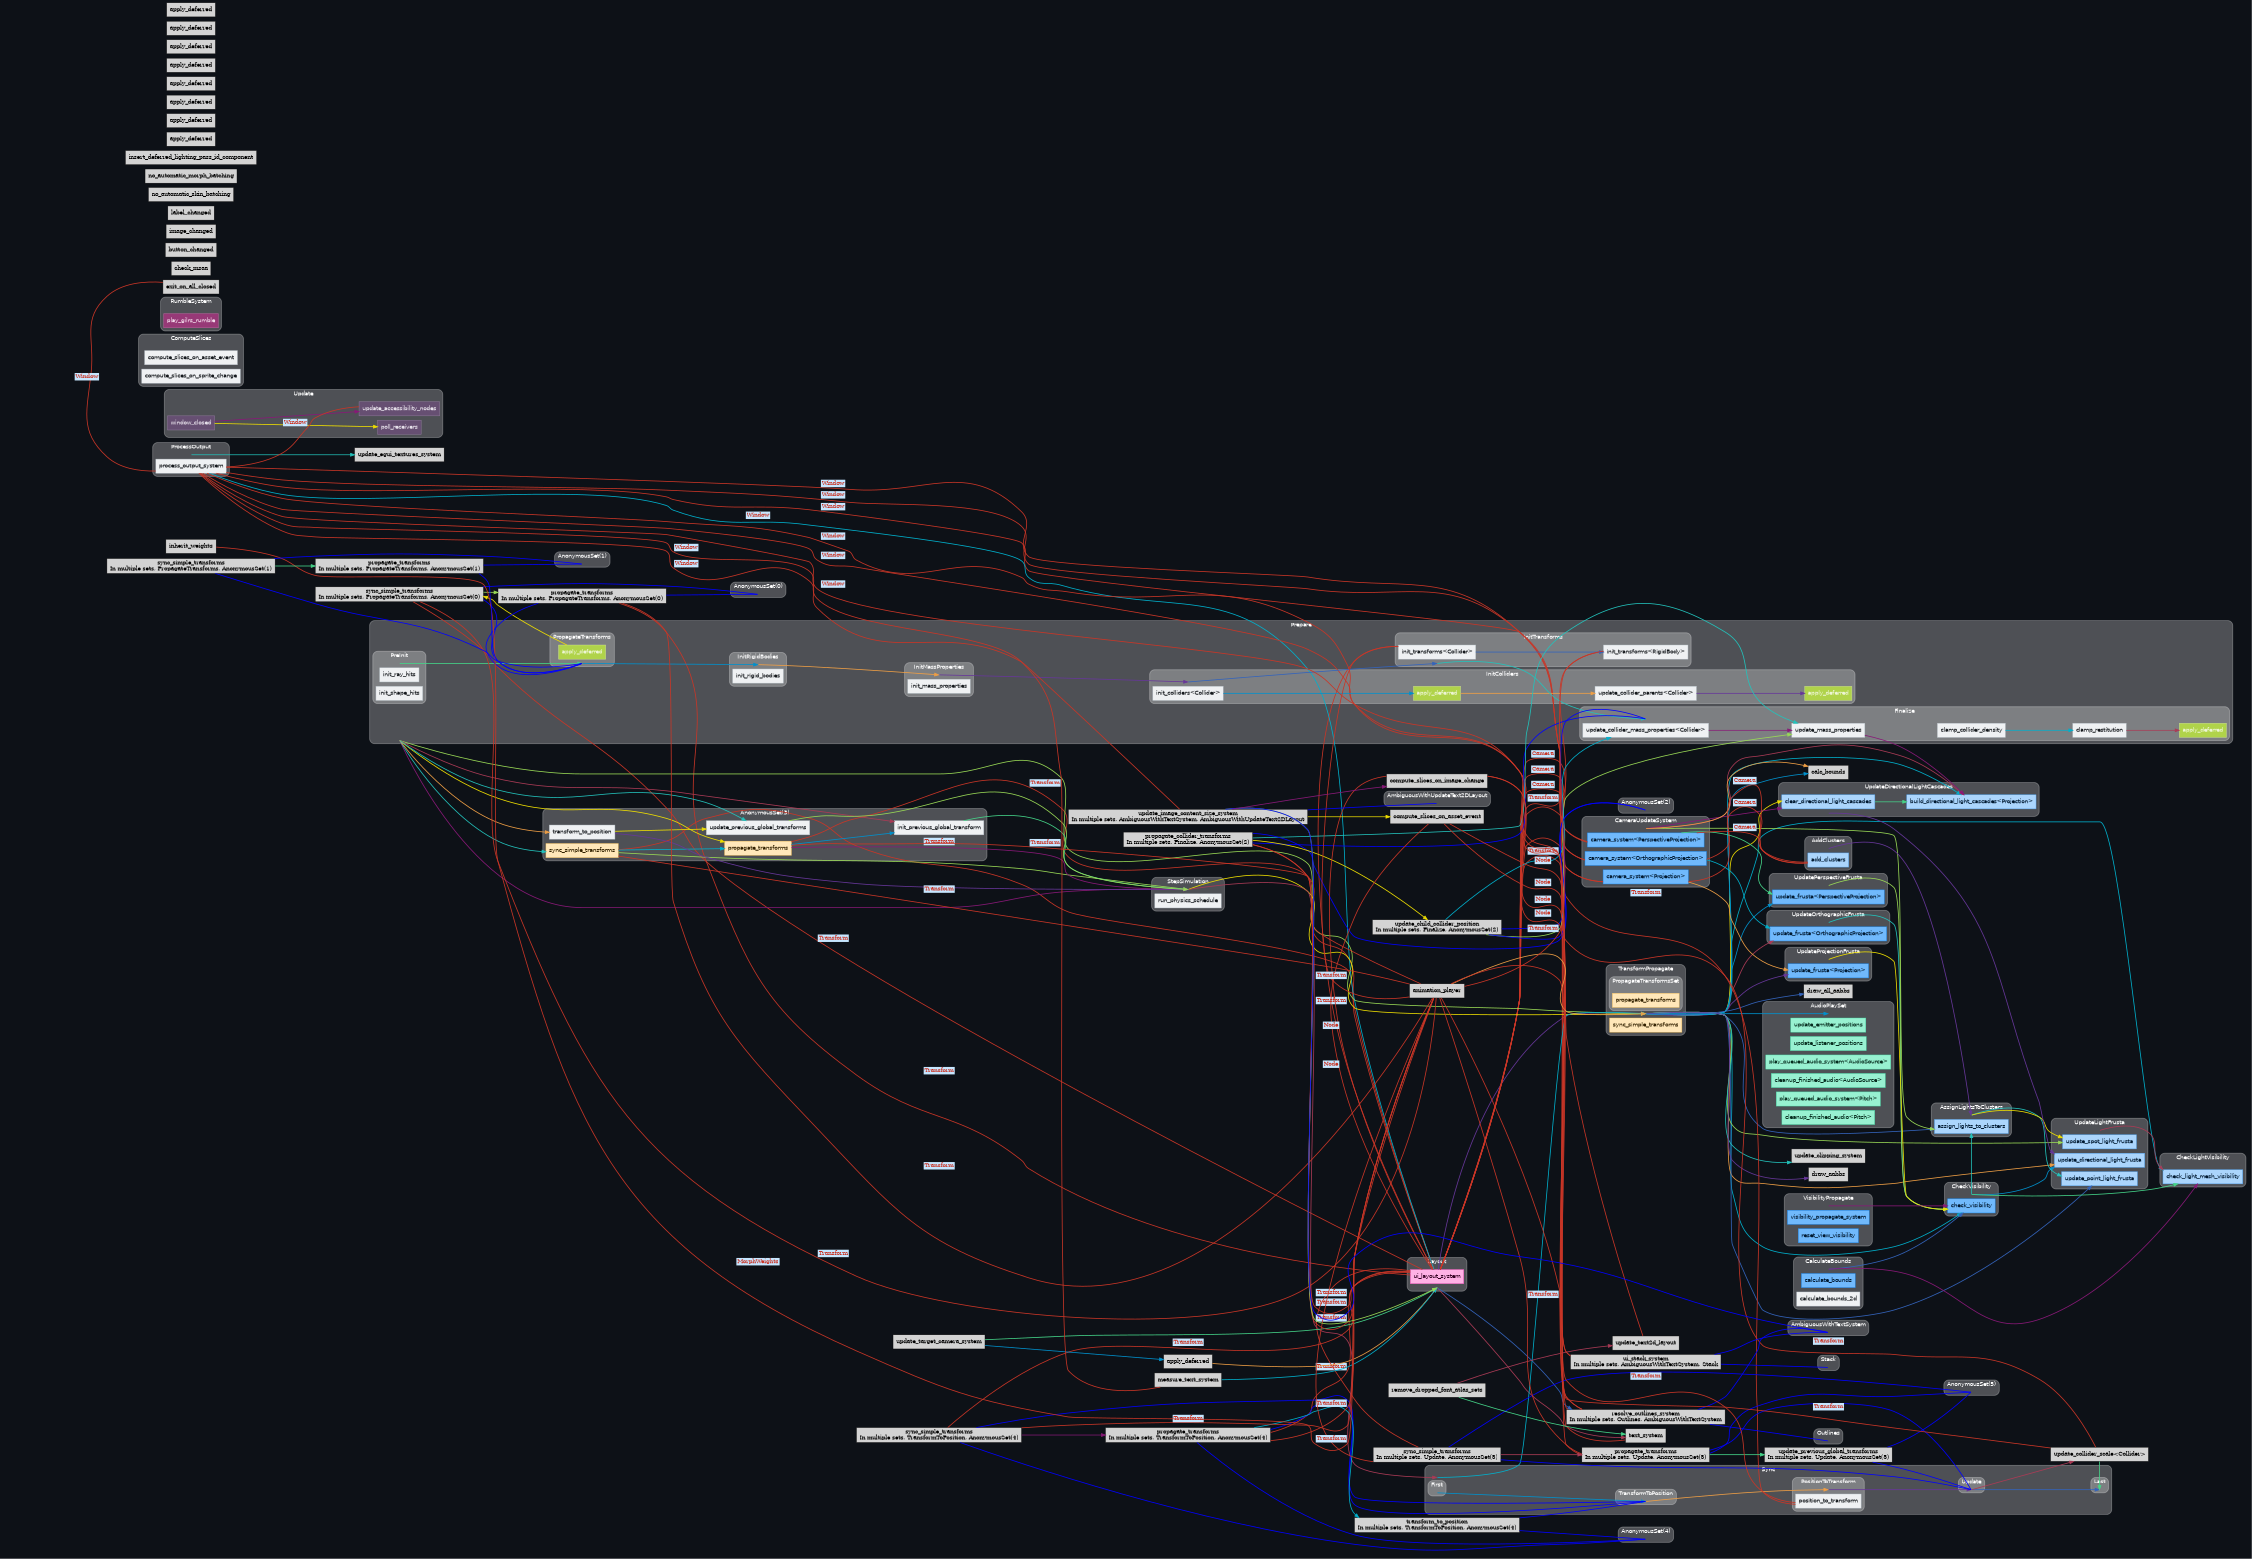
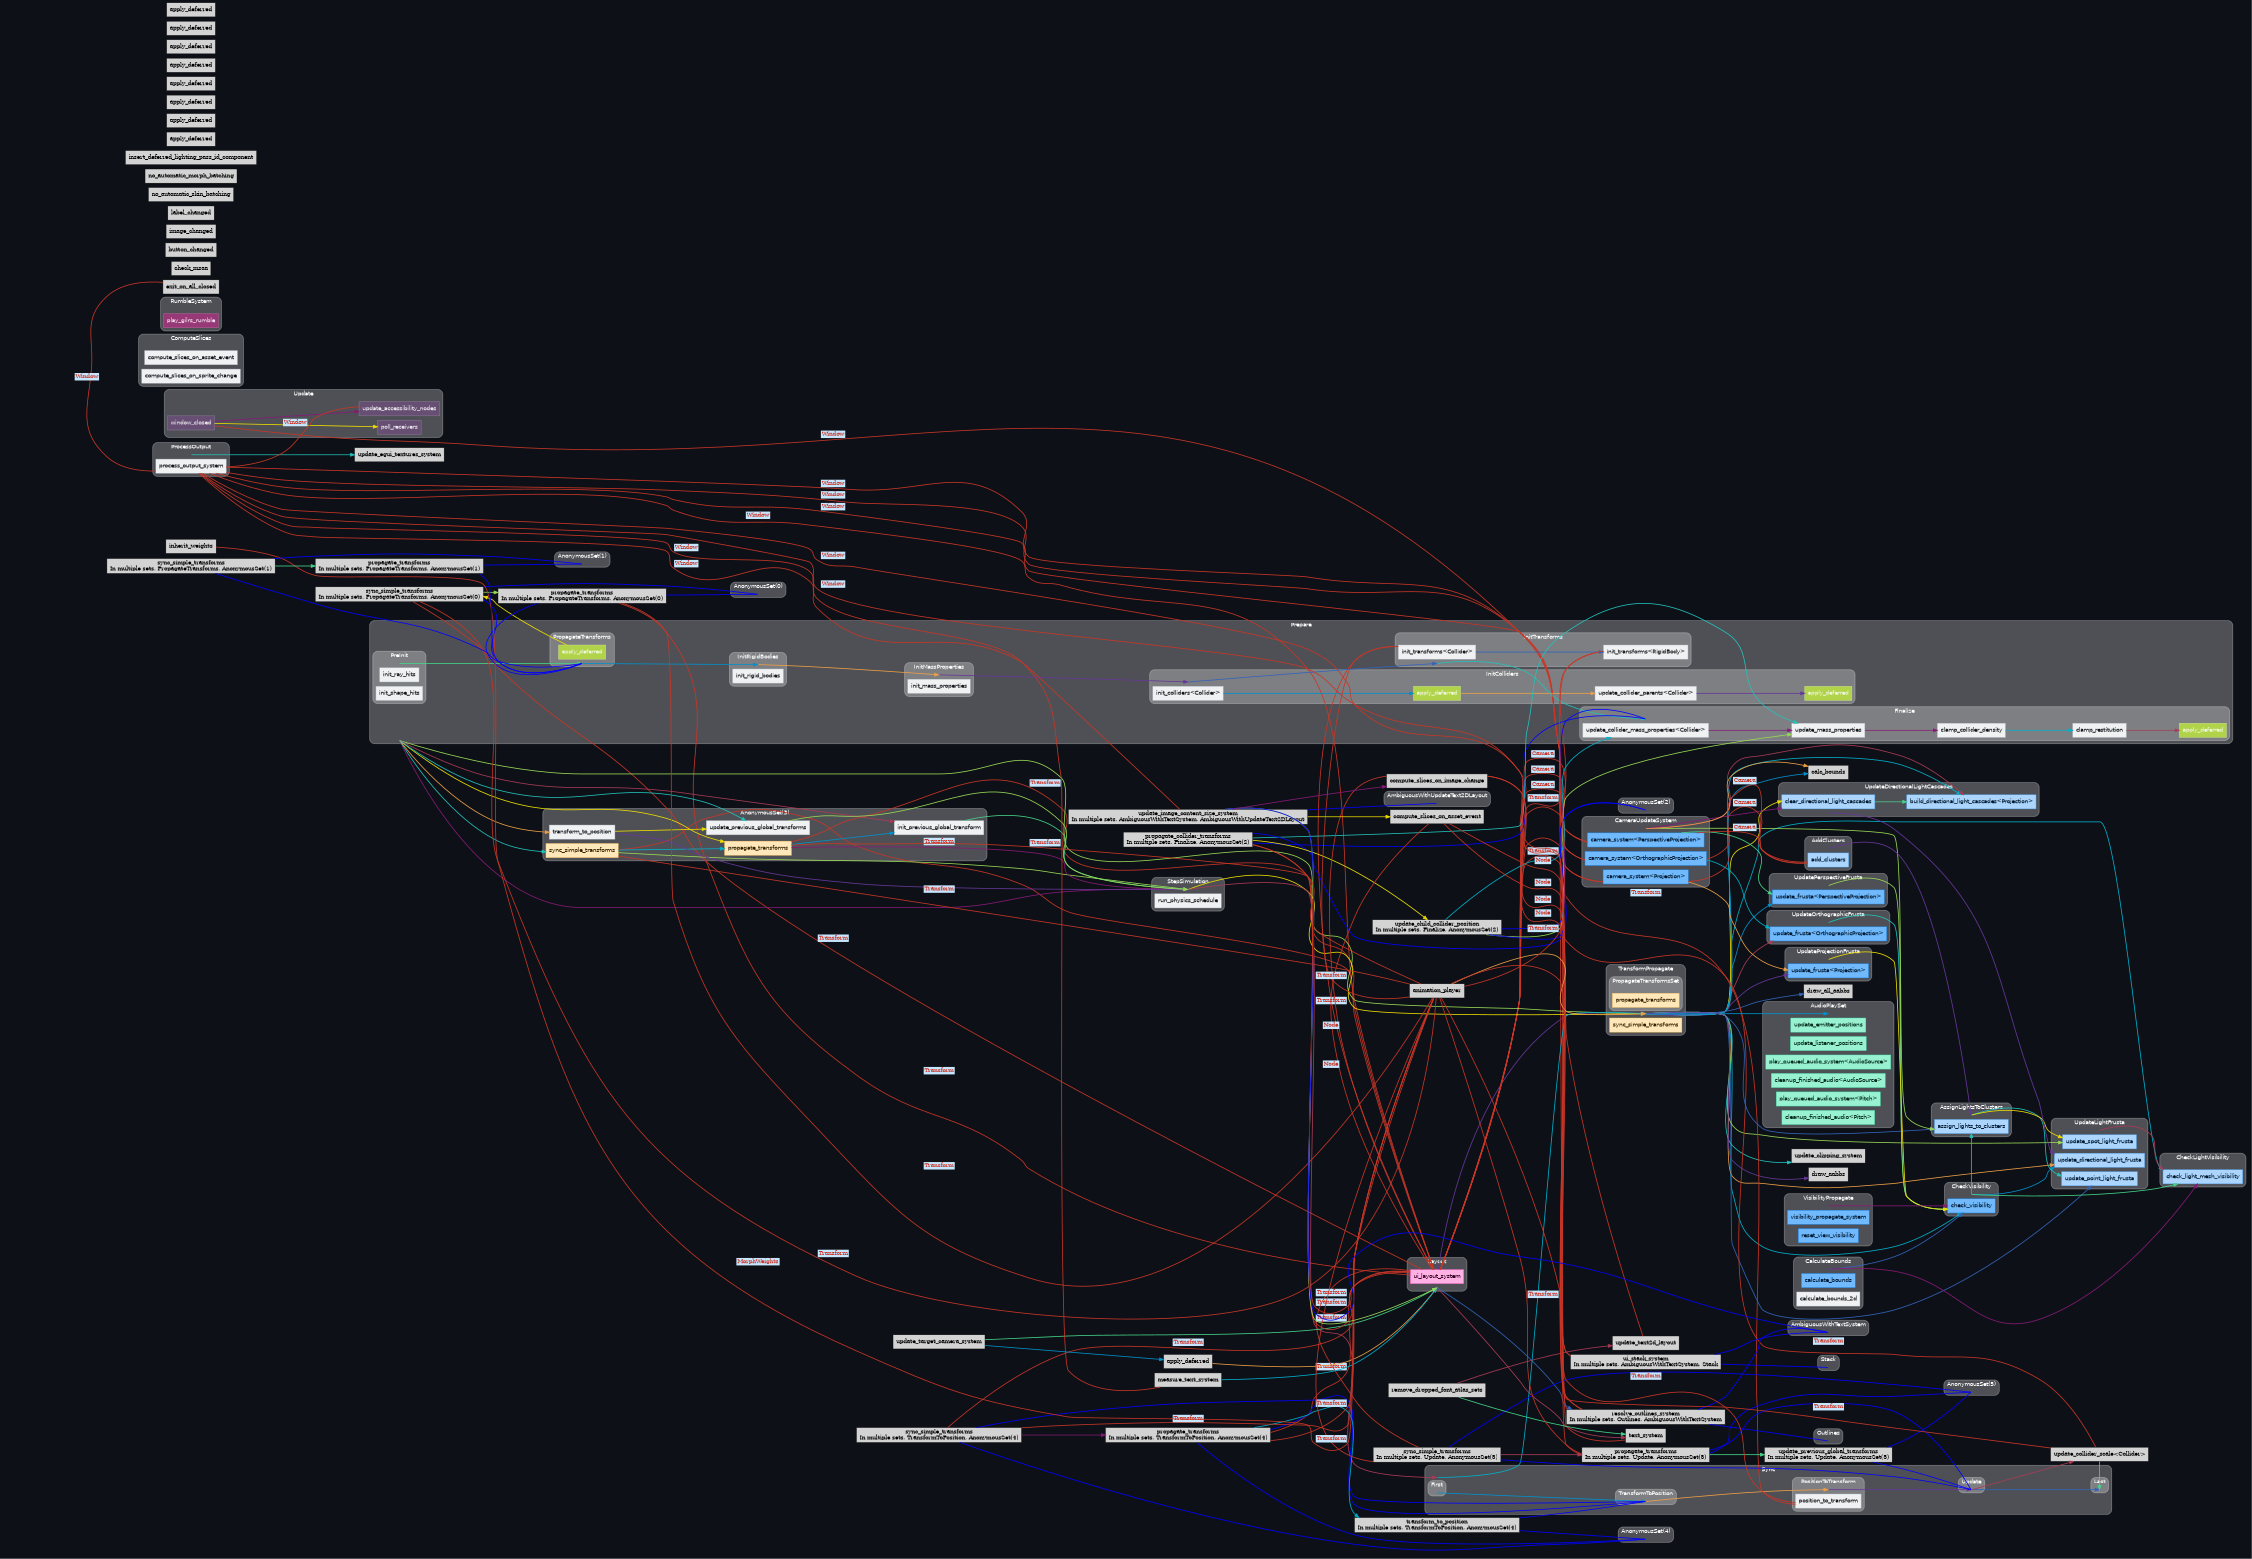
(1066, 586) -> (1066, 586)
(1261, 604) -> (1319, 489)
(1917, 756) -> (1899, 730)
